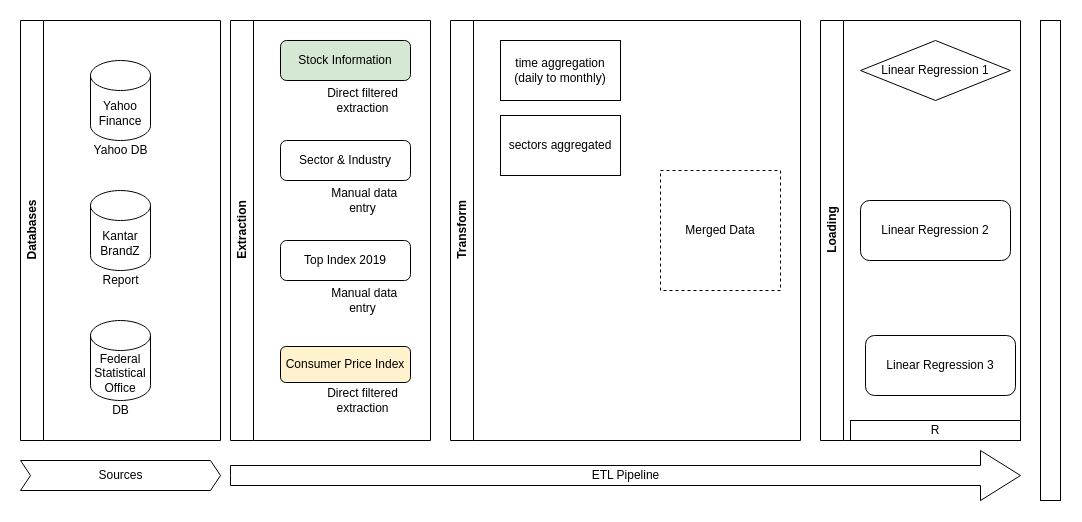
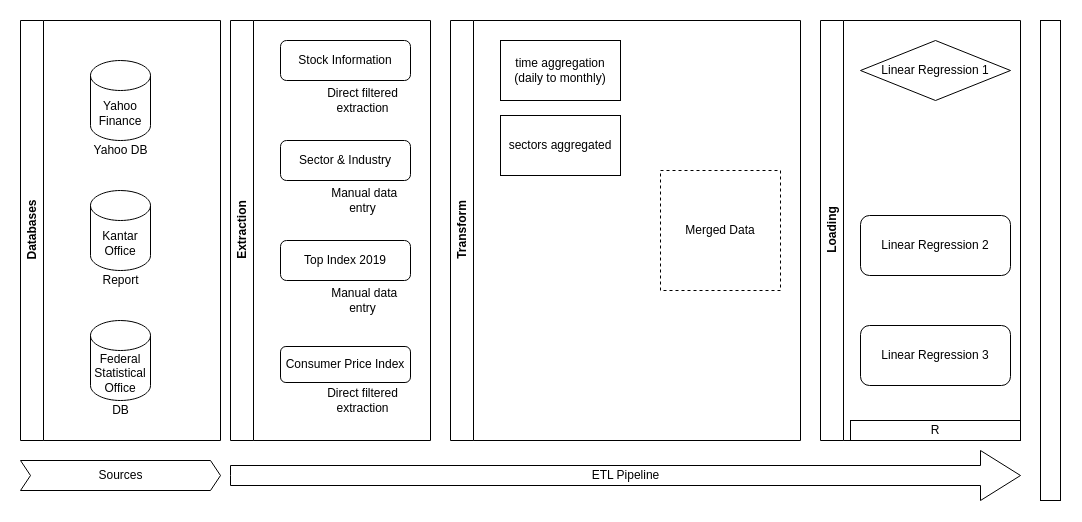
(346, 61) -> (346, 61)
(936, 231) -> (936, 246)
(121, 244) -> (121, 244)
(346, 365) -> (346, 365)
(941, 366) -> (936, 356)
